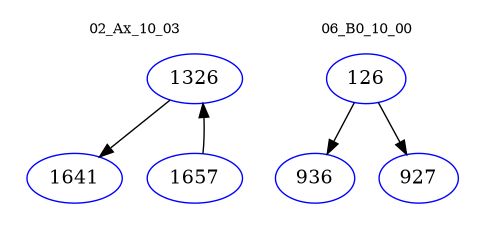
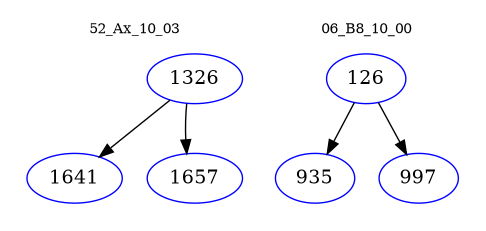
(135, 30) -> (135, 30)
(367, 30) -> (367, 30)
(204, 136) -> (186, 122)
(315, 178) -> (315, 178)
(419, 178) -> (419, 178)
